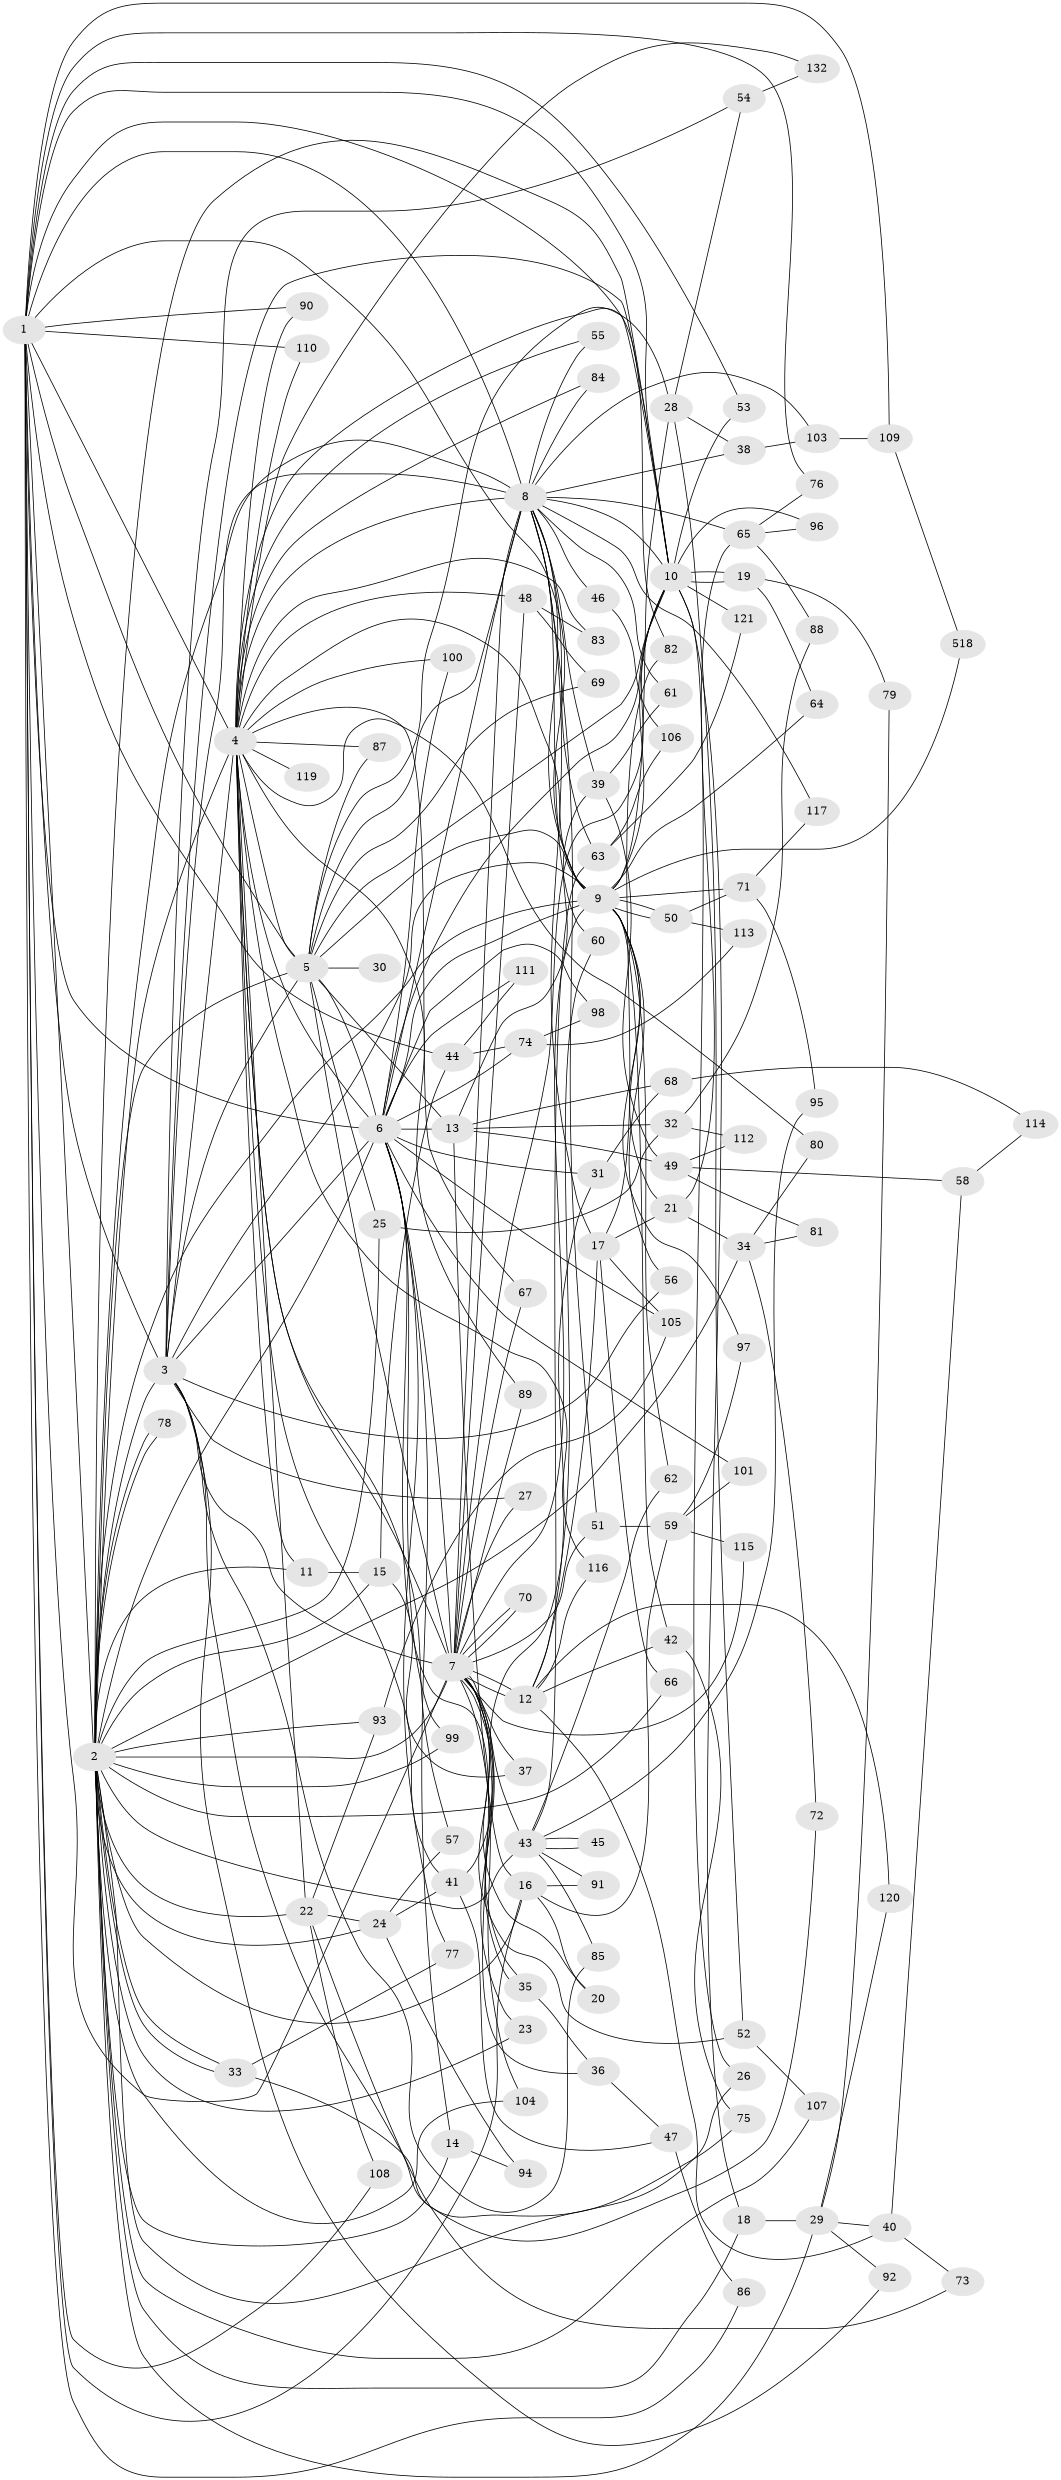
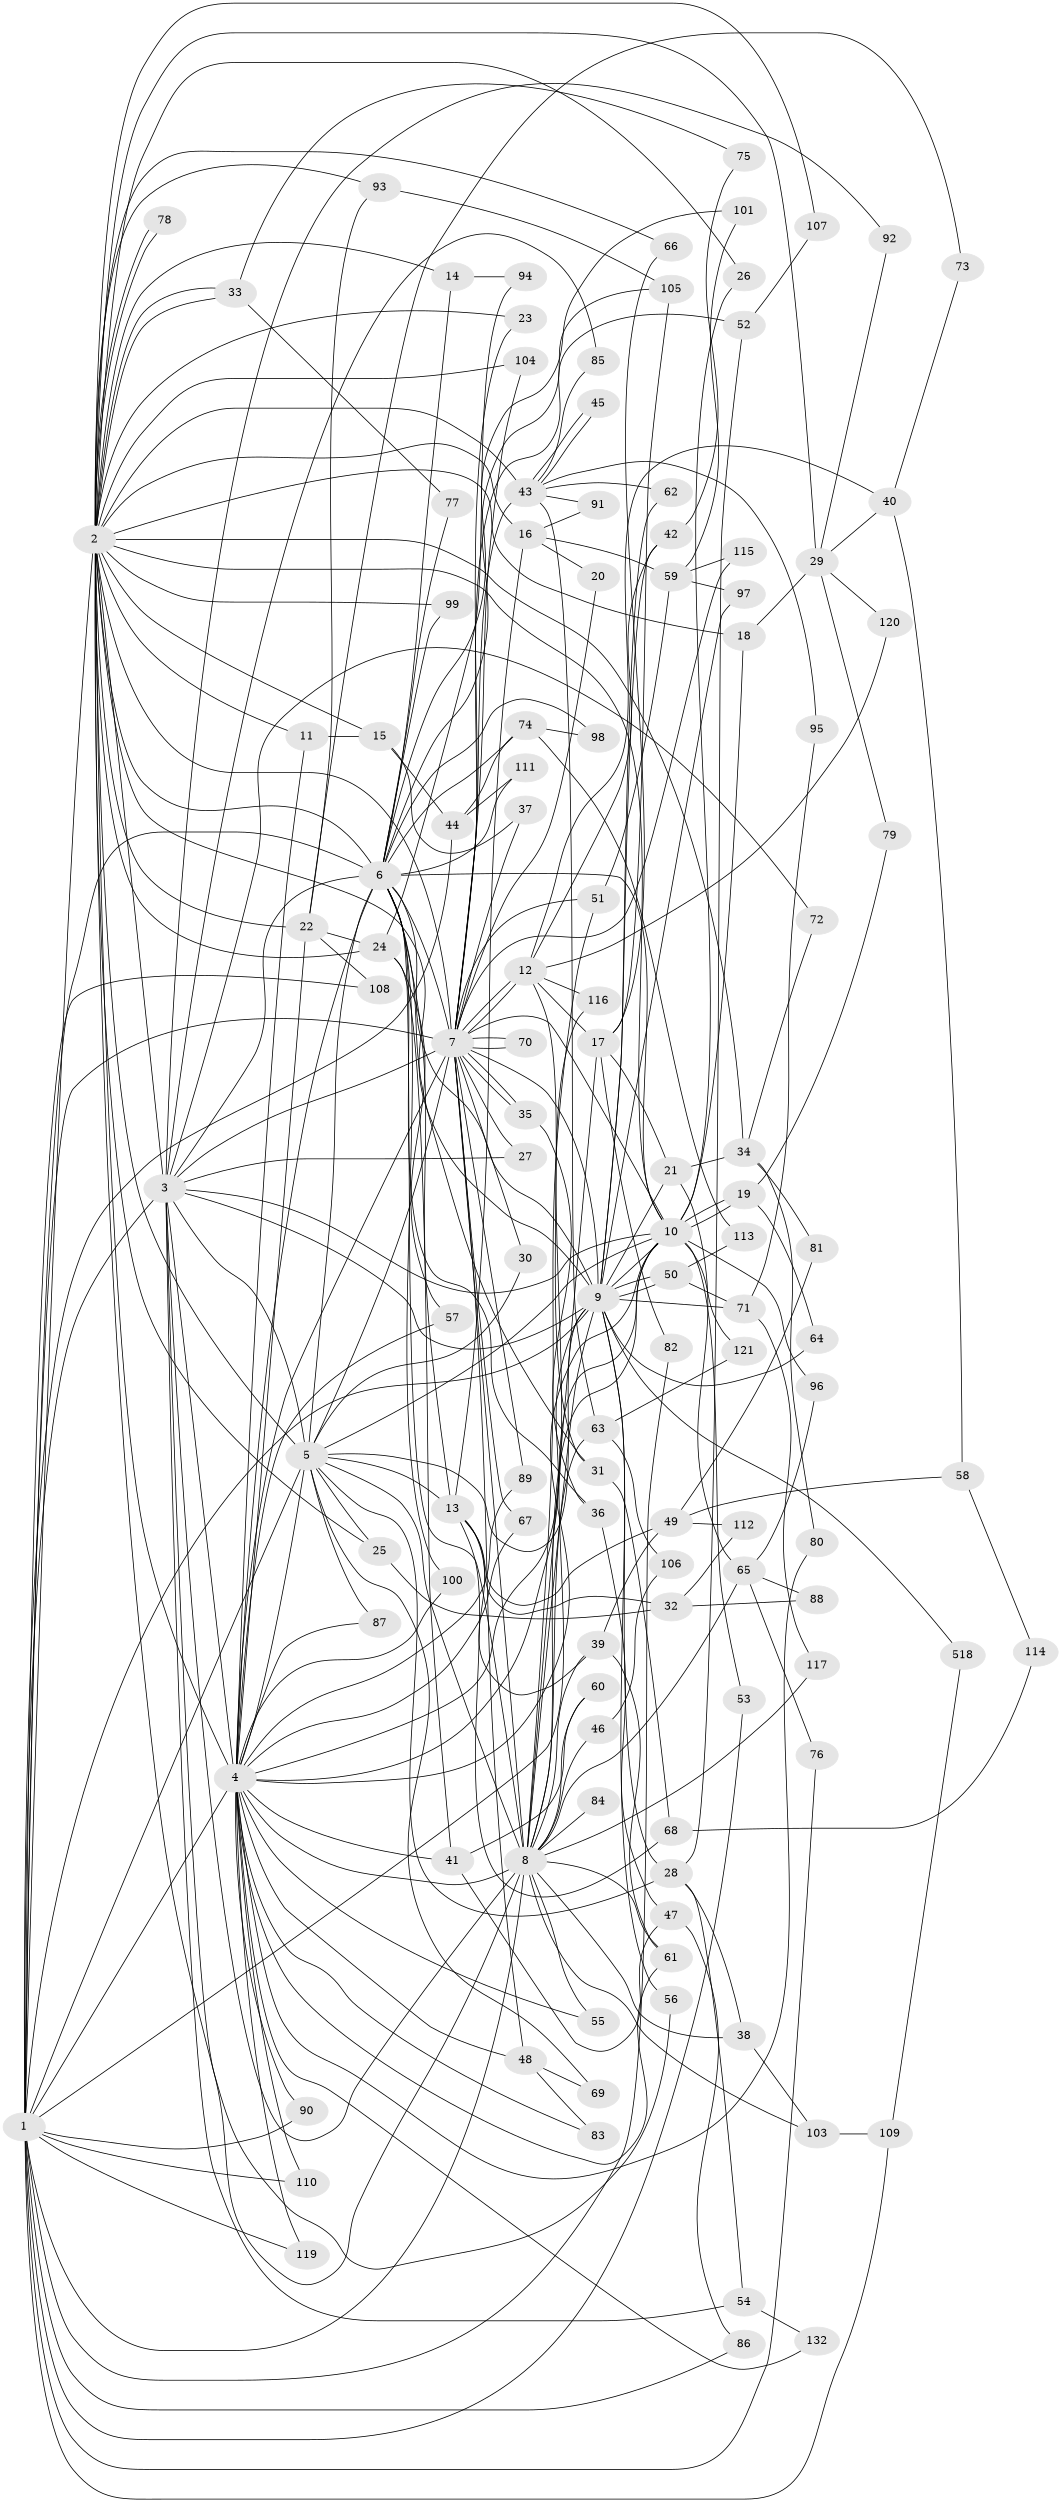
(347, 504) -> (444, 2099)
none -> (500, 1184)
(94, 2382) -> (160, 2199)
